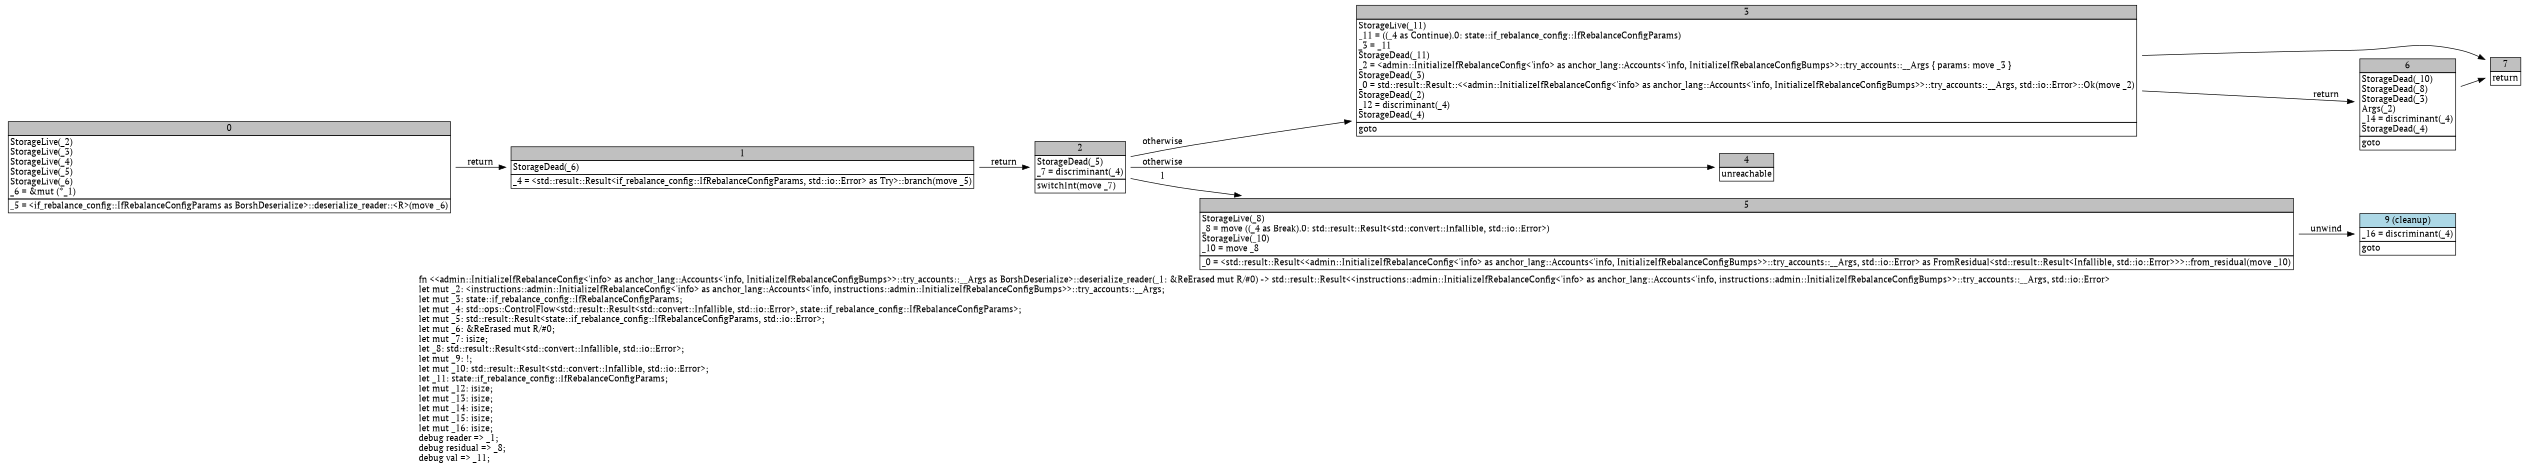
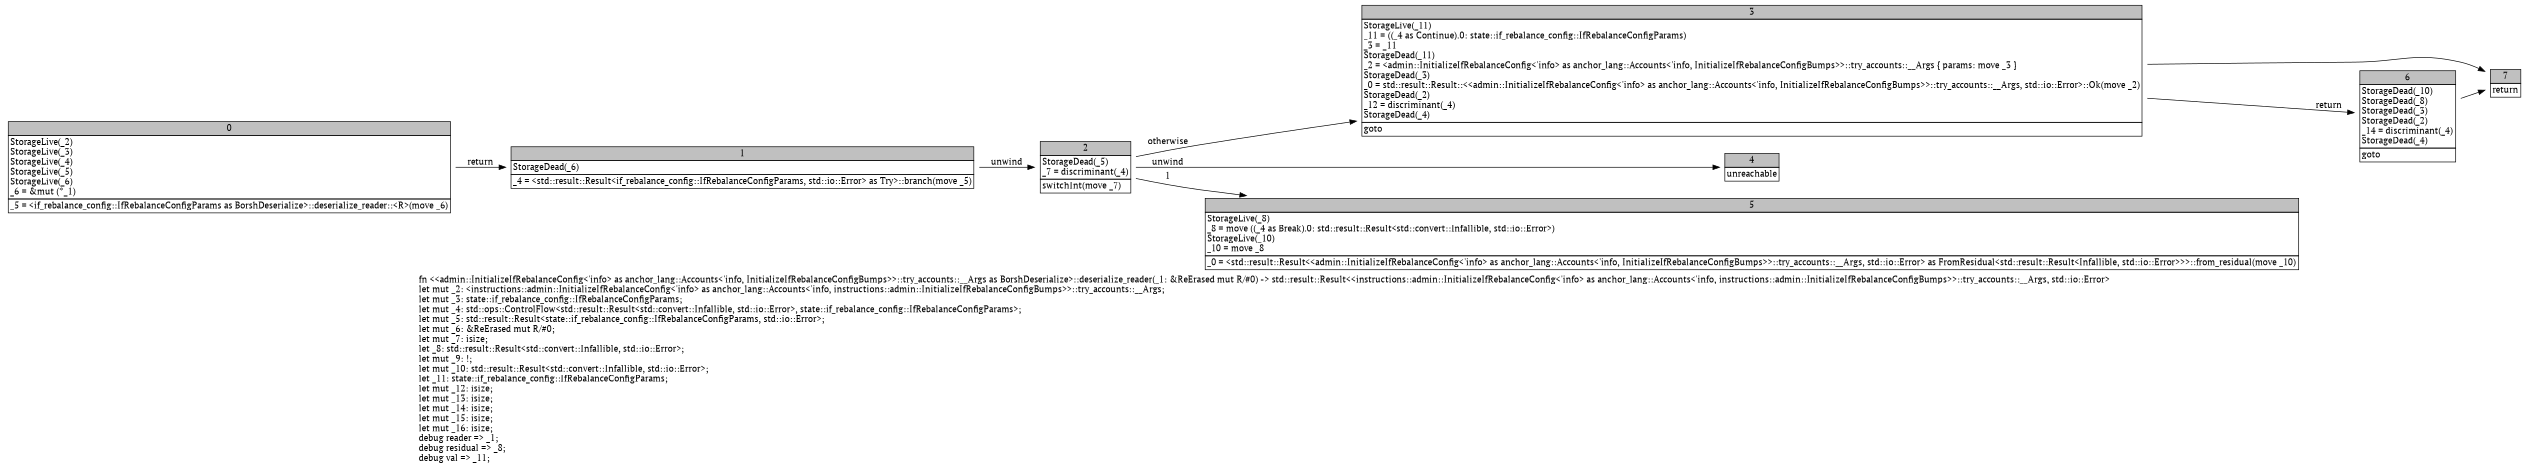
(2379, 109) -> (2395, 121)
(1004, 162) -> (1007, 162)
(1163, 162) -> (1168, 162)
(2407, 234) -> none
